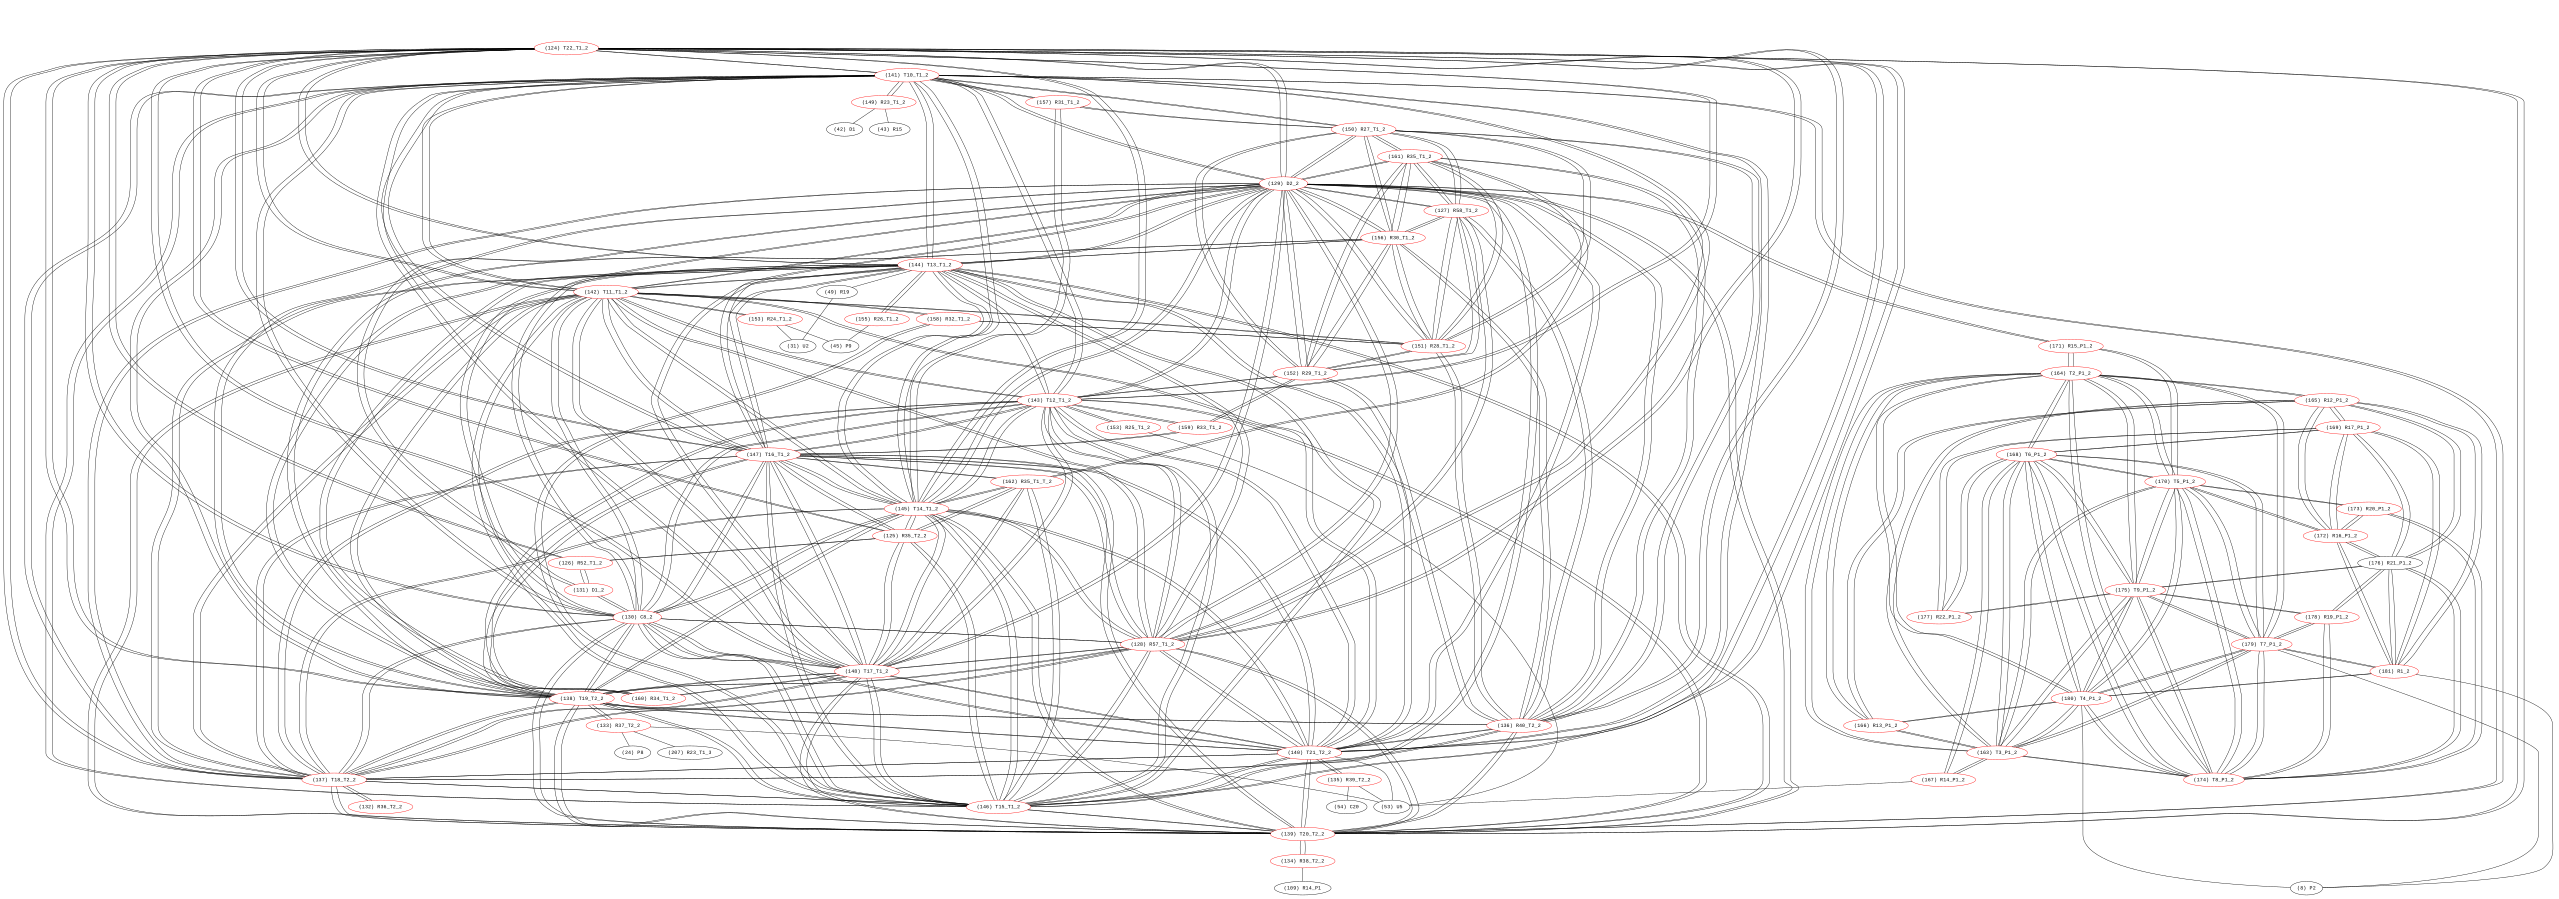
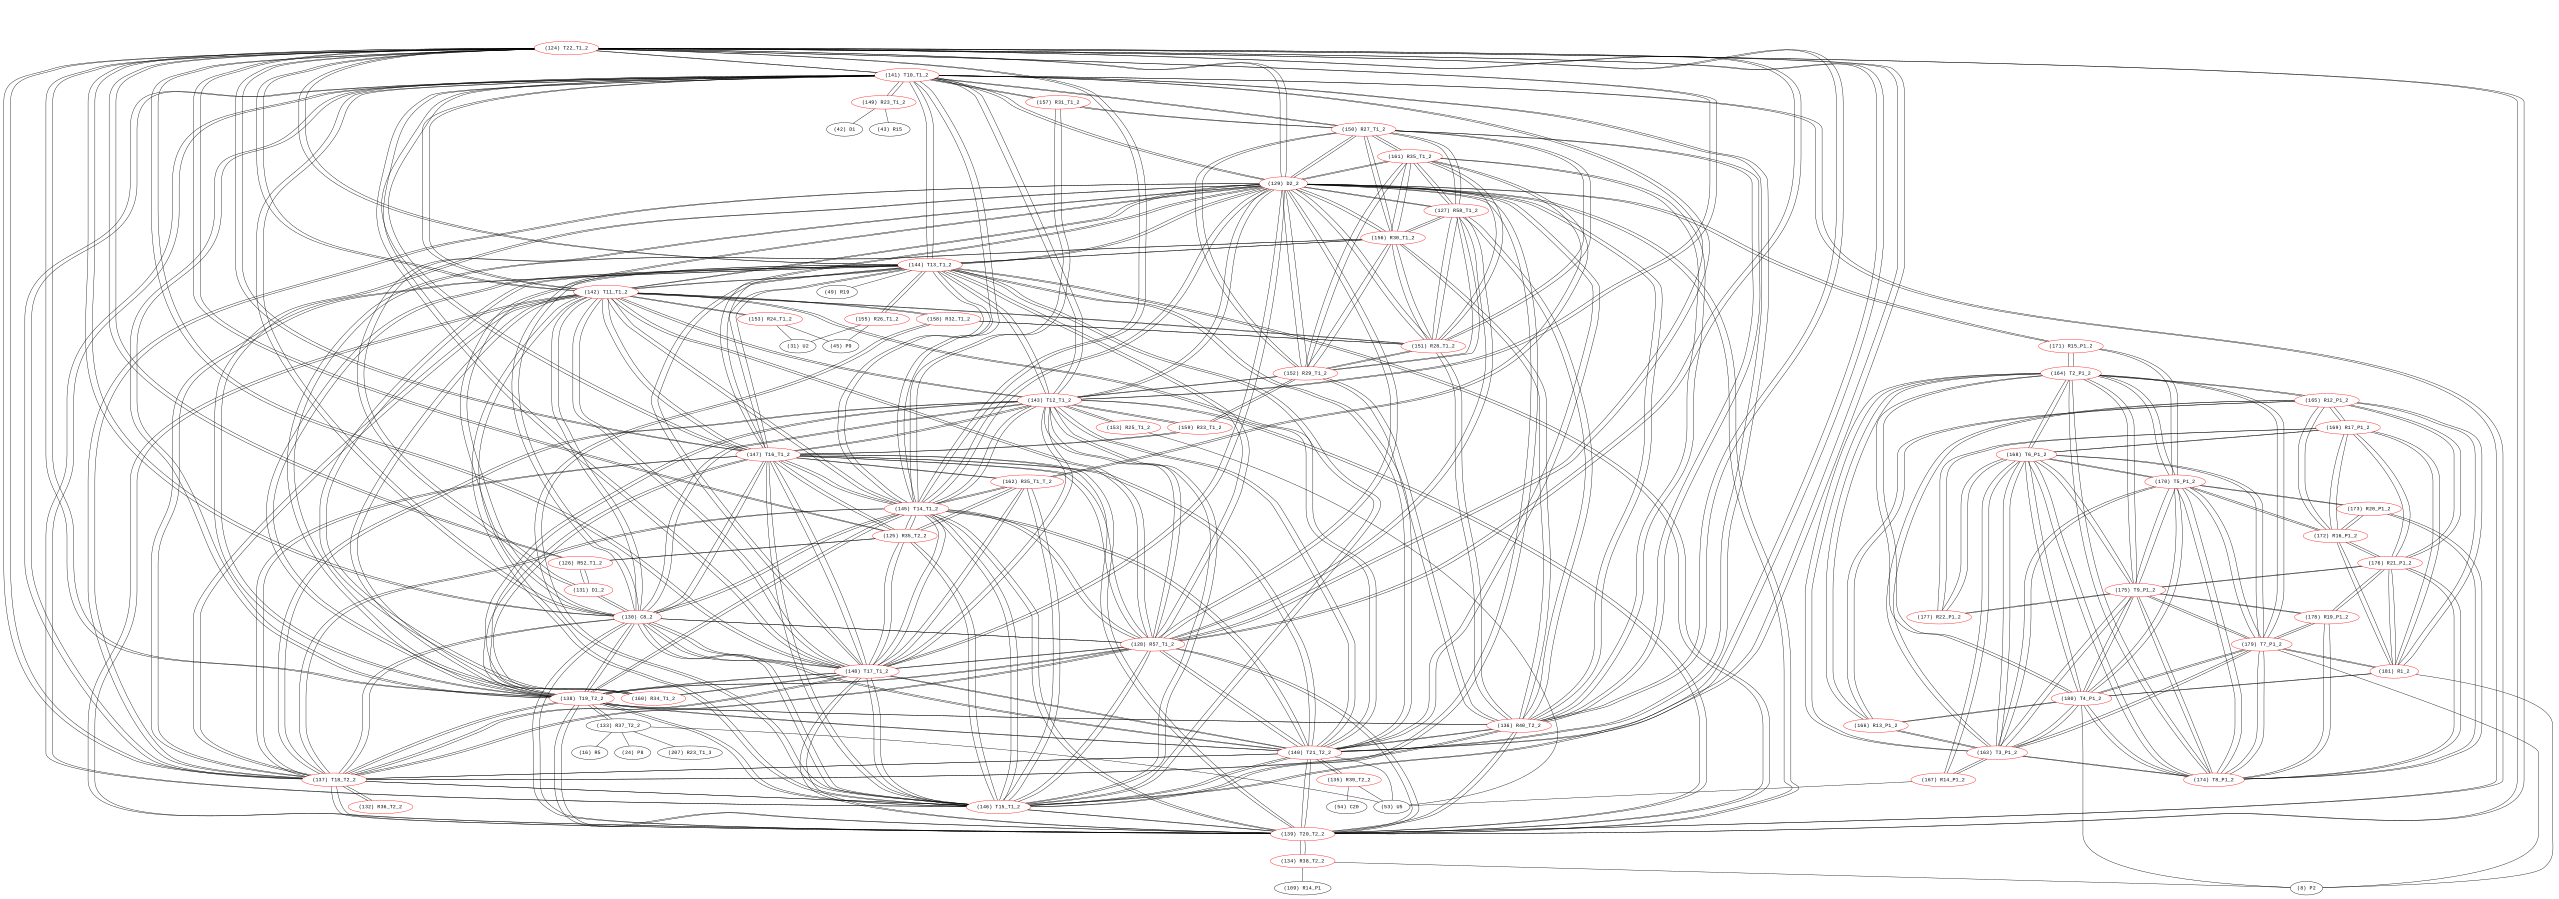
(817, 320) -> (836, 333)
(2390, 563) -> (2390, 563)
(618, 726) -> (618, 726)
none -> (590, 753)
none -> (1812, 875)
